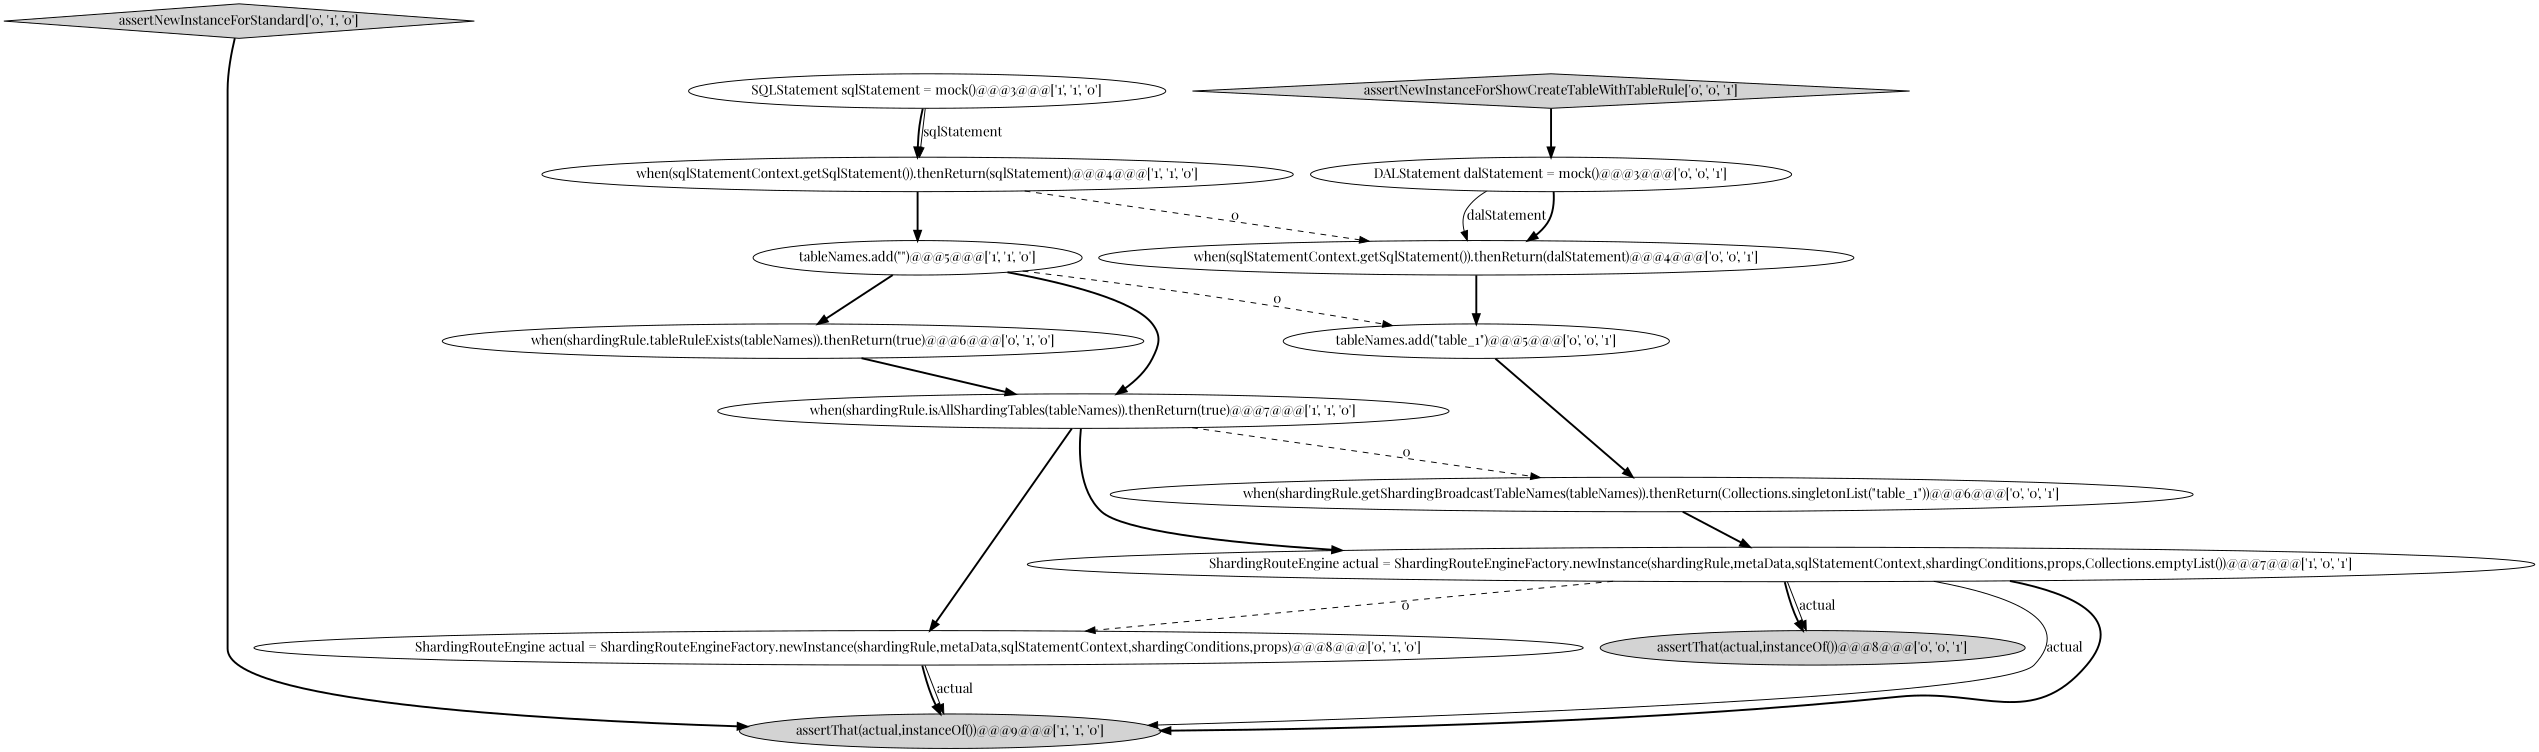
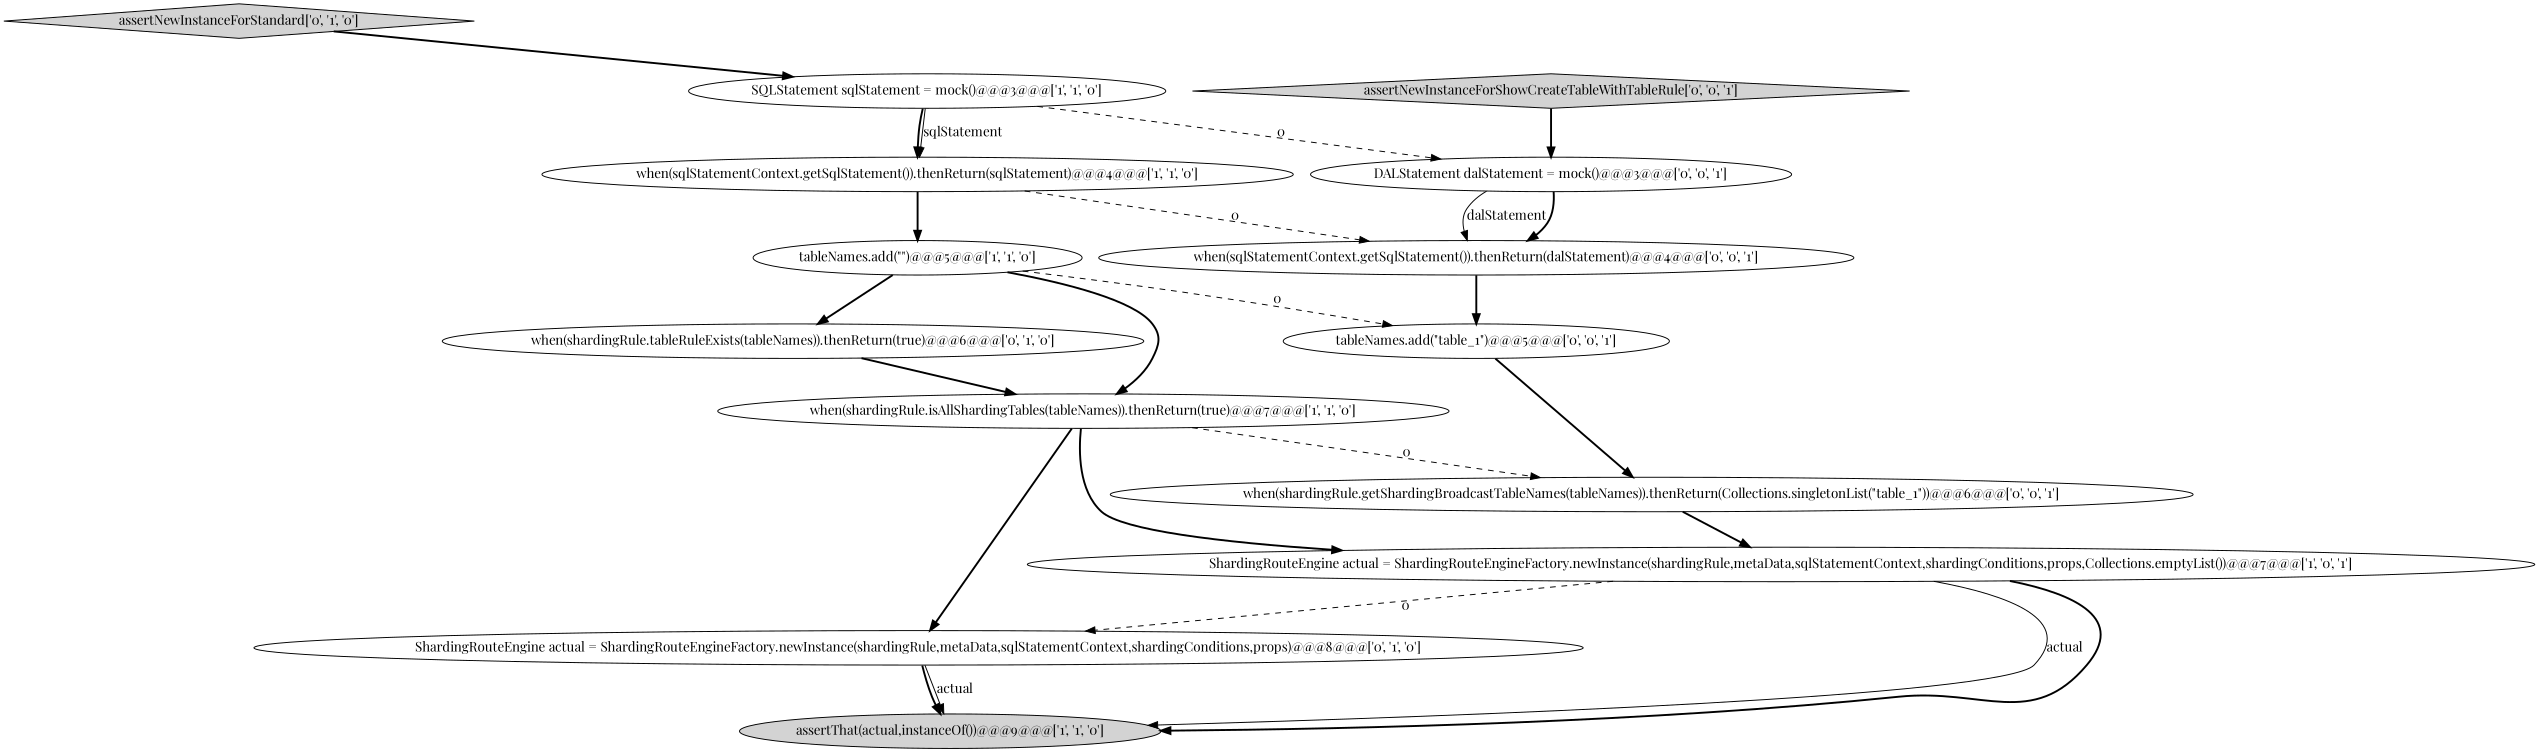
none -> (1234, 132)
(228, 606) -> (558, 54)
(1813, 648) -> none
